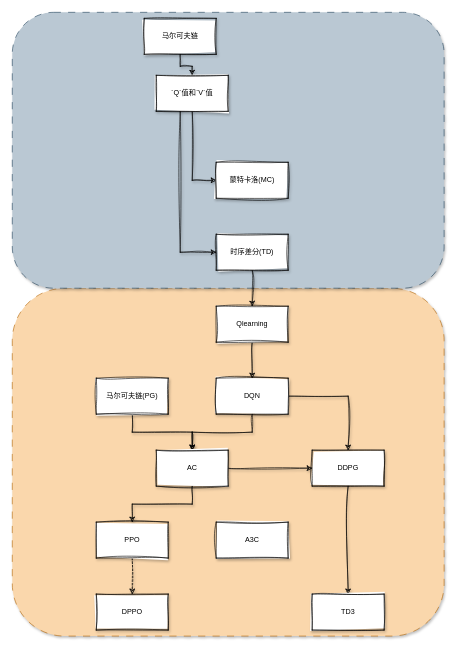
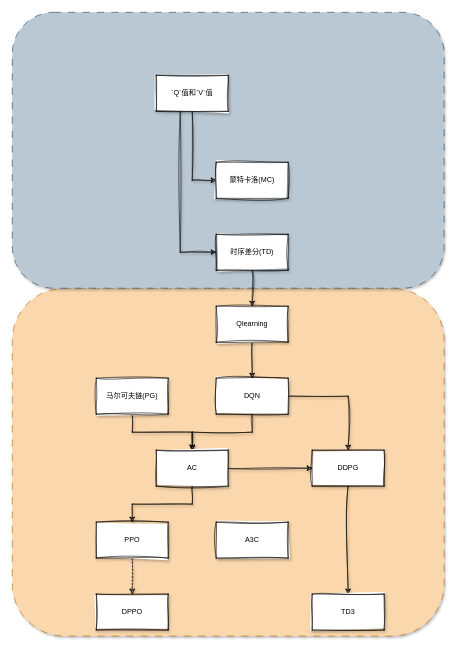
(180, 36) -> none
(183, 66) -> none
